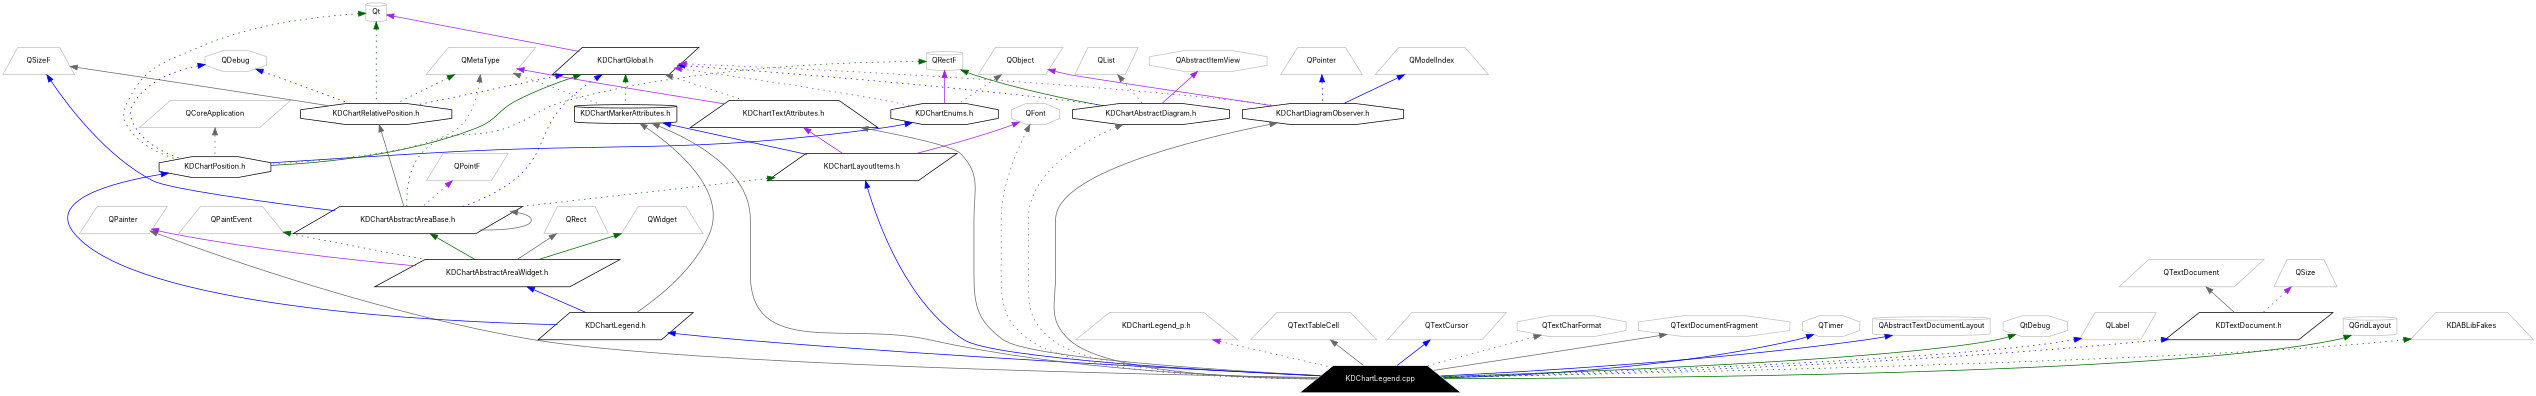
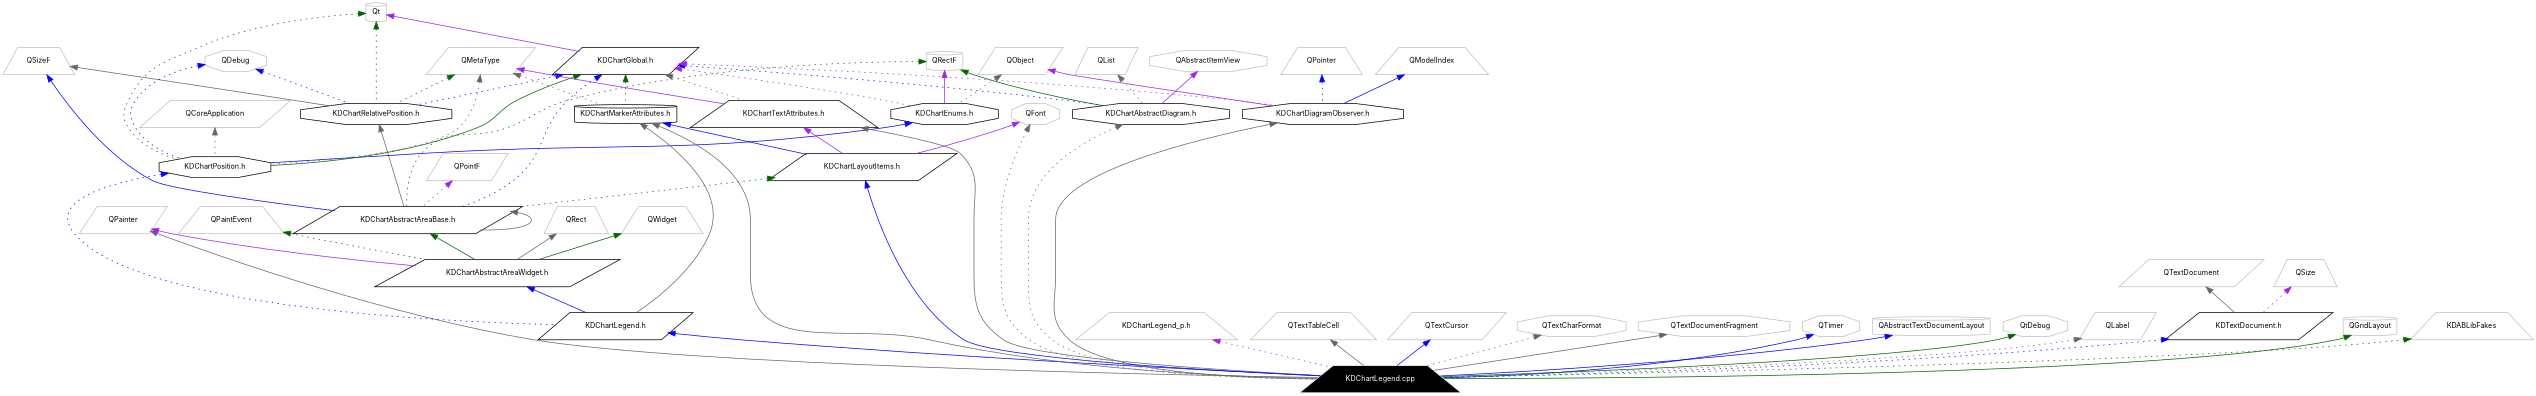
(247, 298) -> (247, 298)
(1758, 365) -> (1758, 365)
